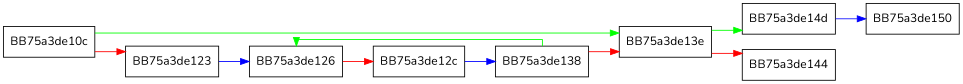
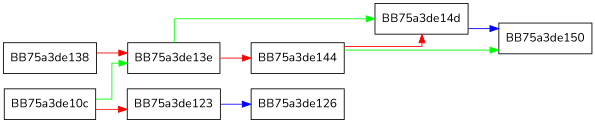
(422, 40) -> none
none -> (385, 46)
none -> (428, 50)
(419, 62) -> none
